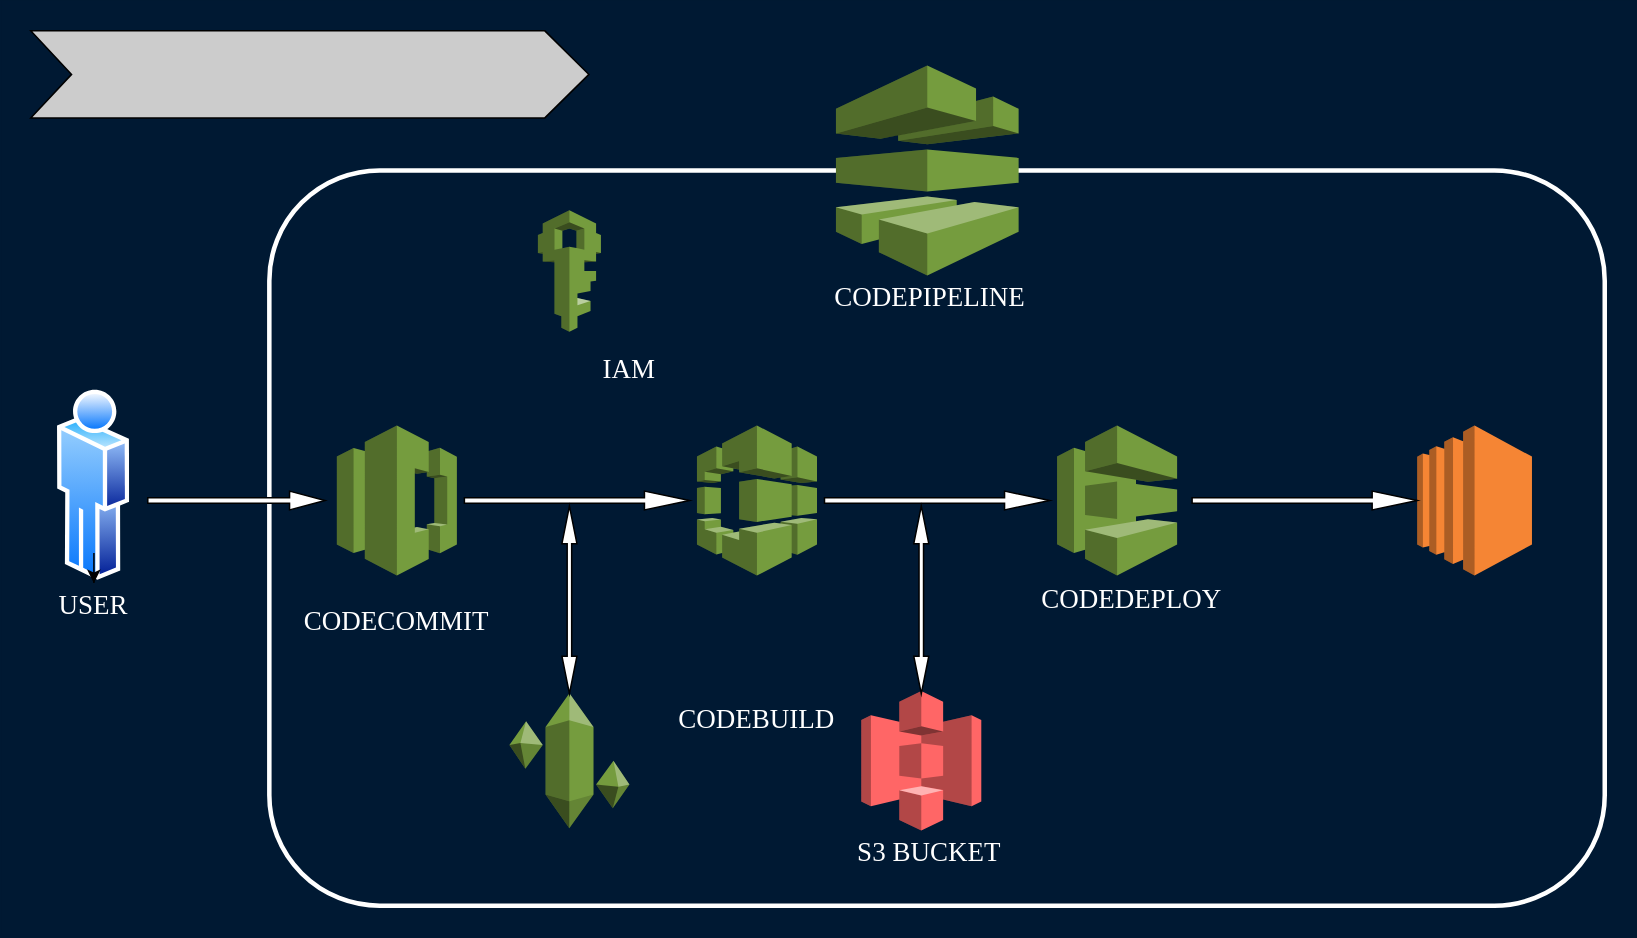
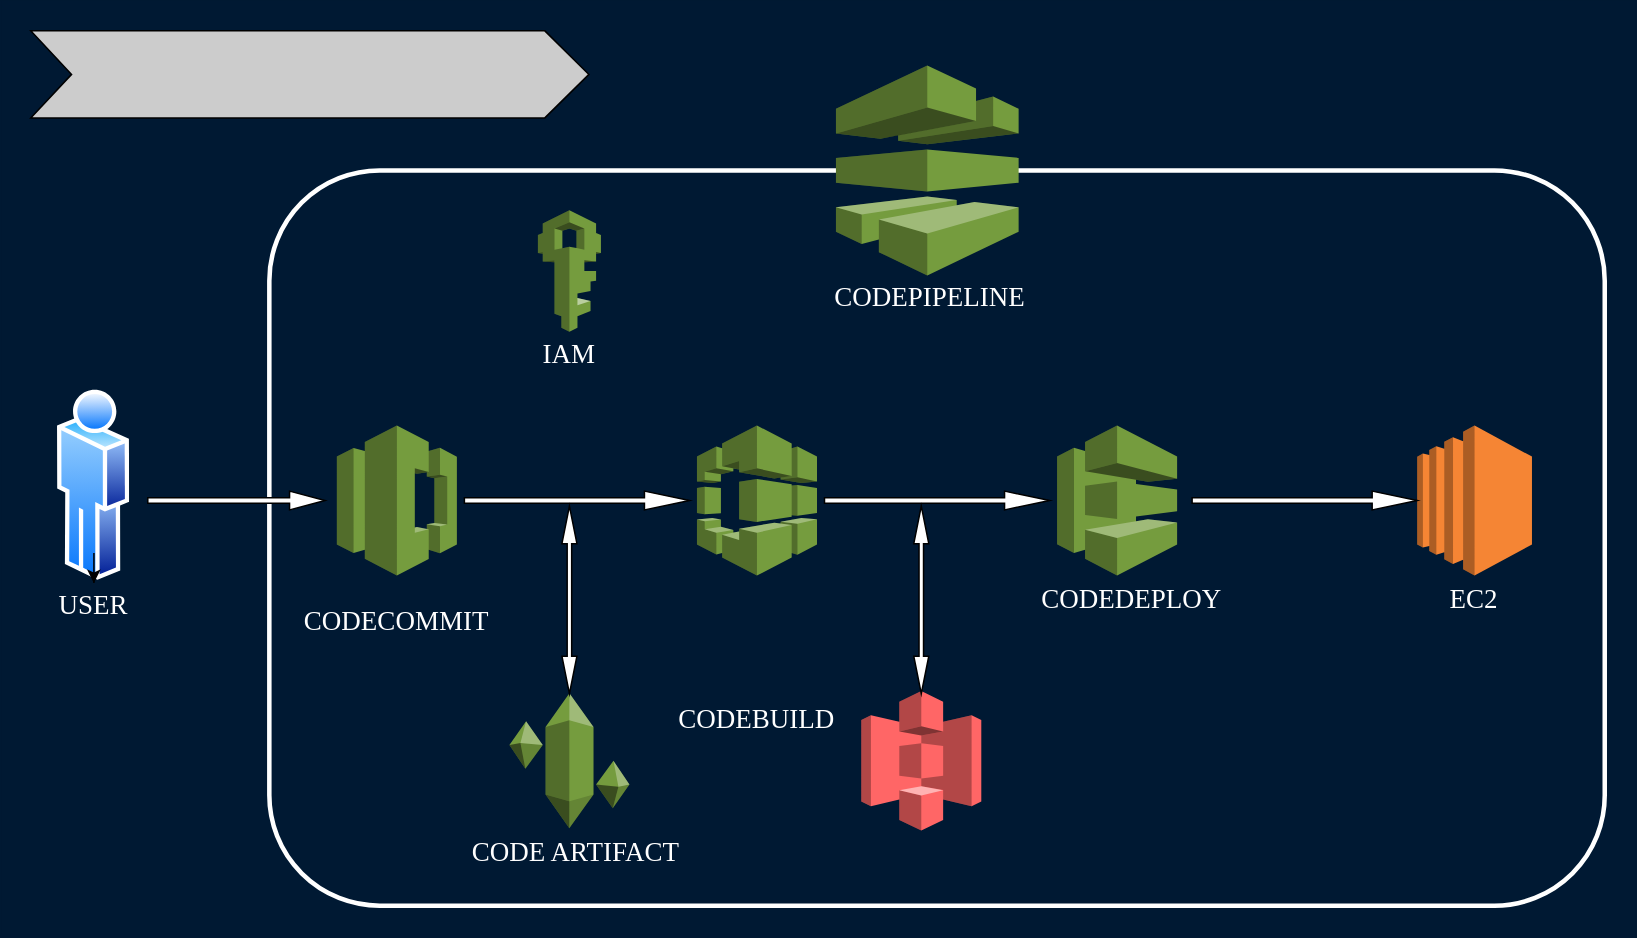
(629, 369) -> (569, 354)
none -> (1474, 600)
none -> (576, 853)
(929, 853) -> none
